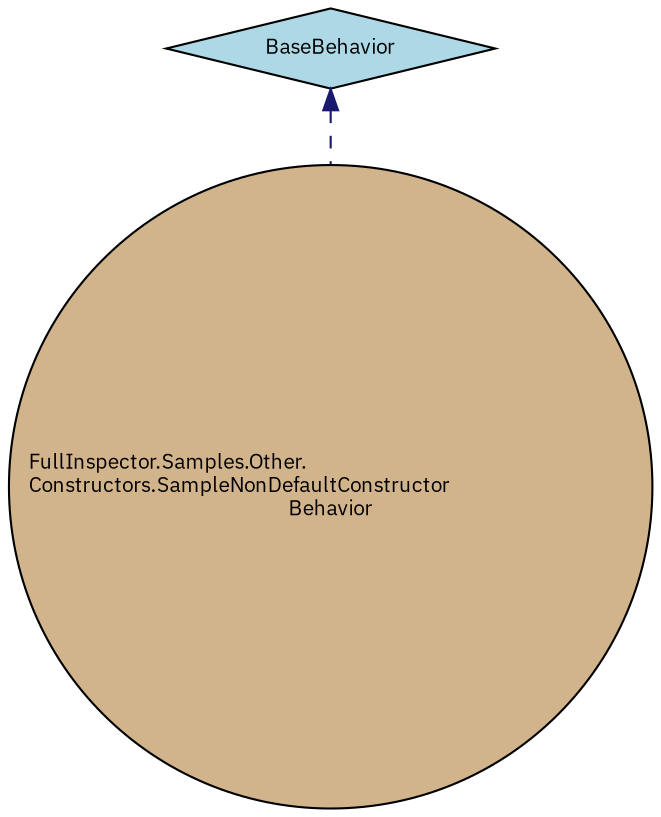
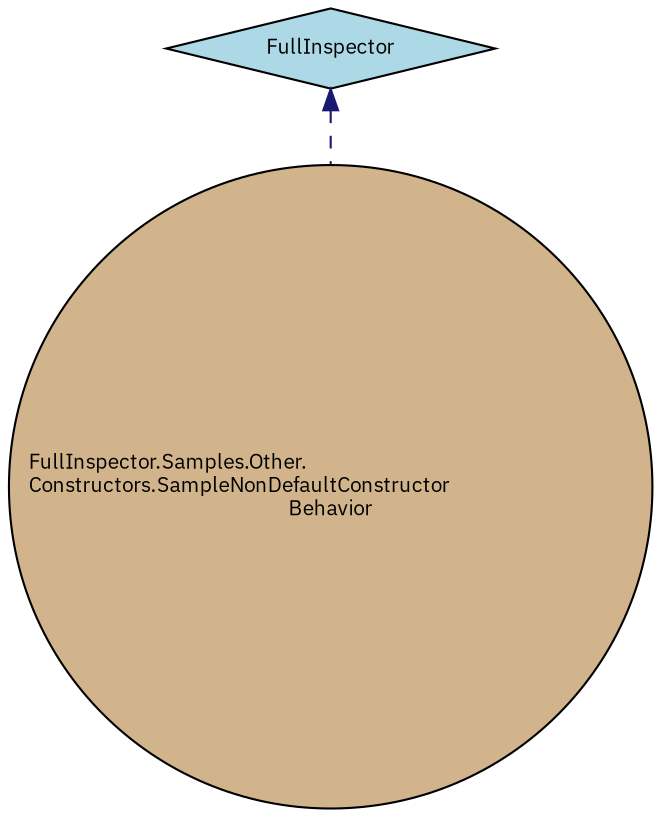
(331, 49) -> (331, 49)
